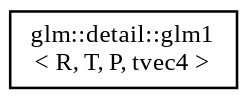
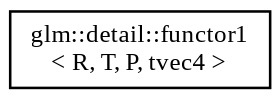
(124, 50) -> (140, 50)
